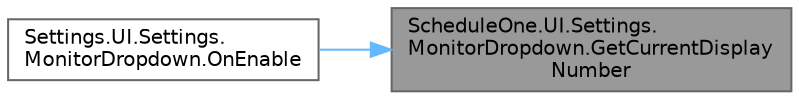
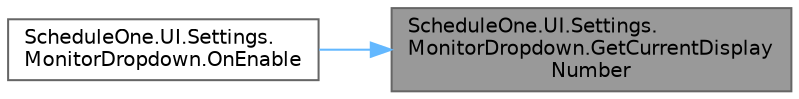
(163, 50) -> (163, 50)
